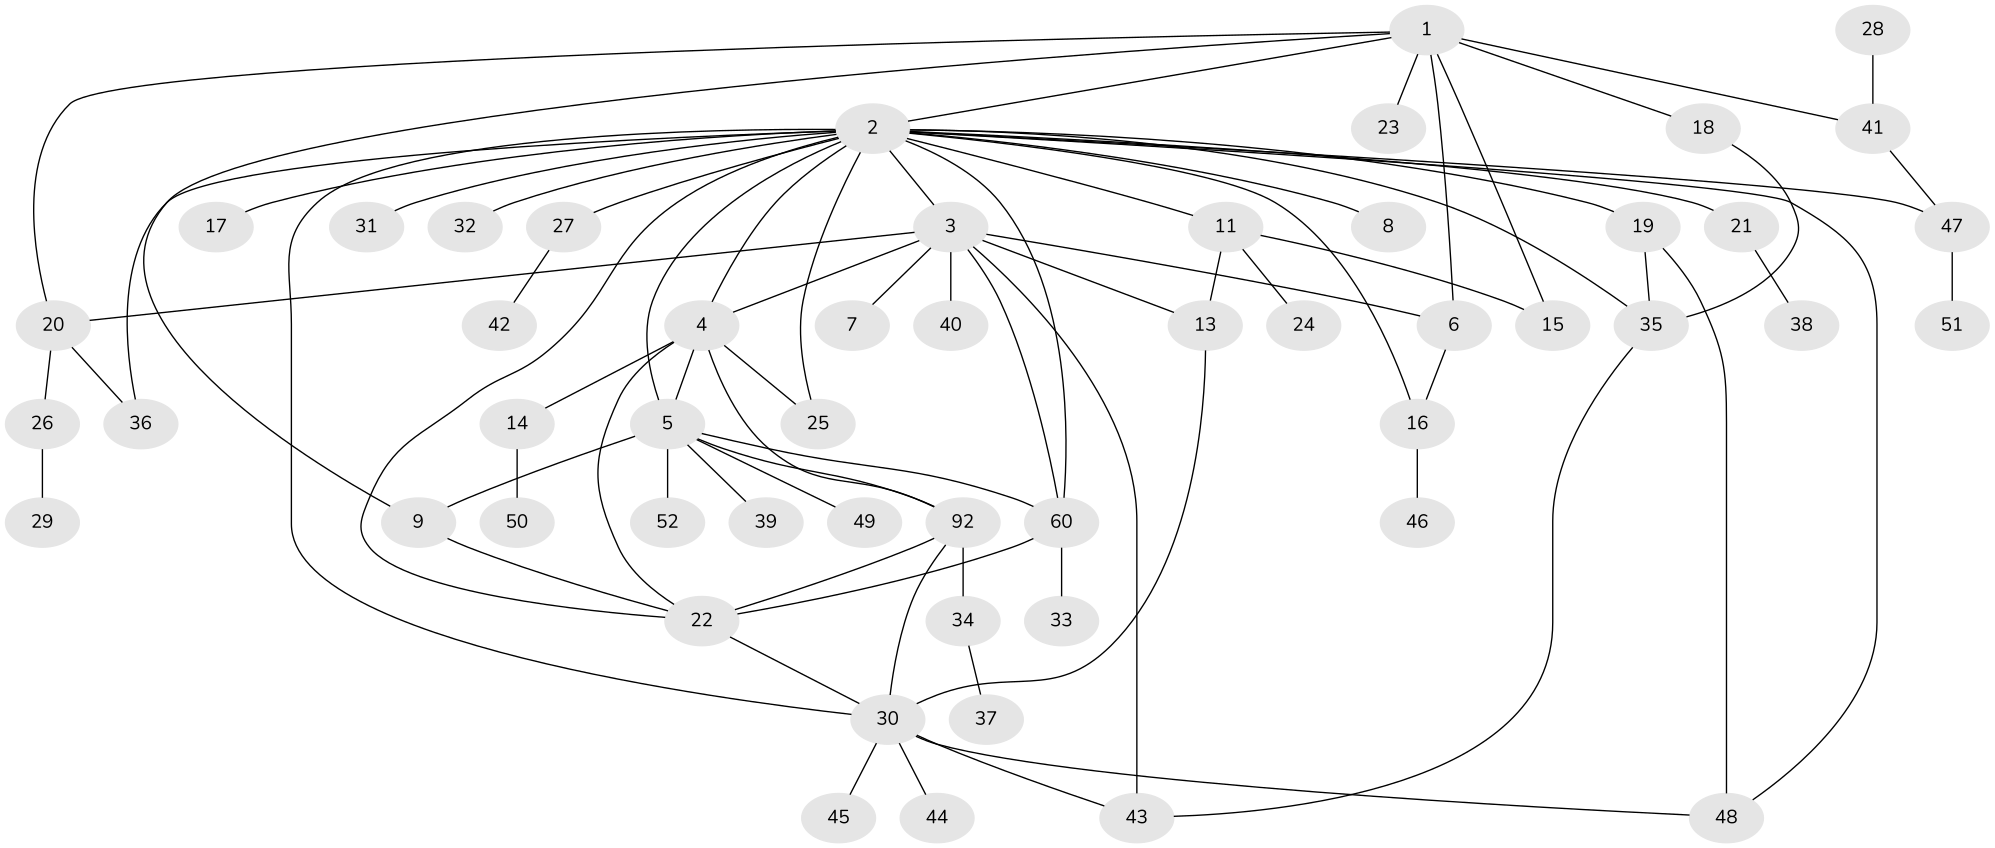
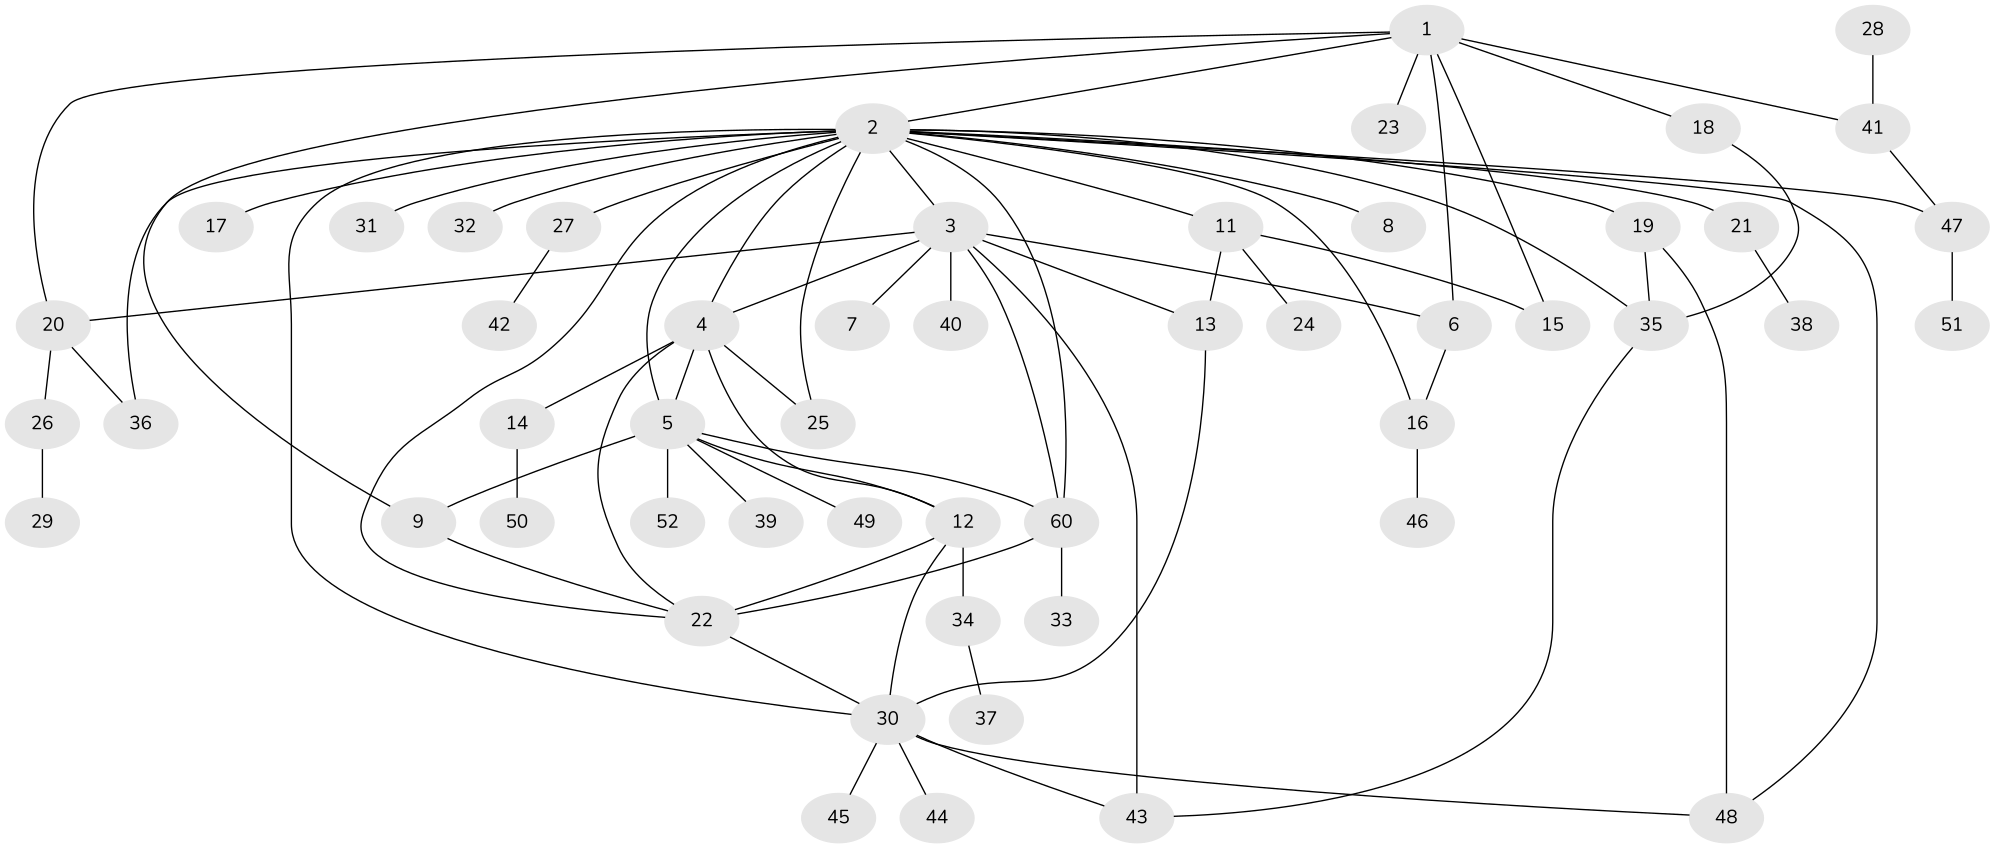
(963, 523) -> (963, 523)
